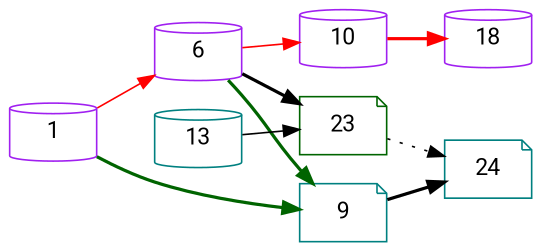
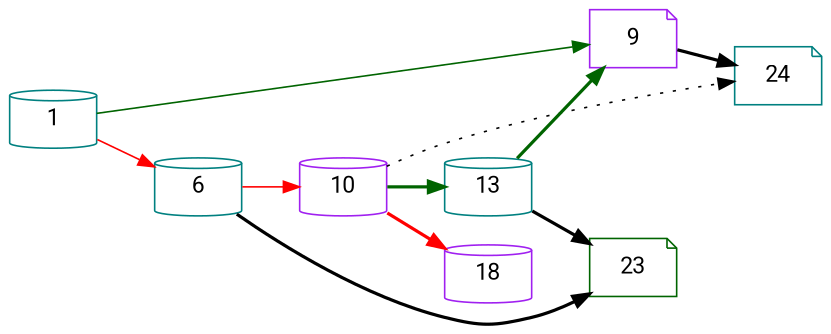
(198, 52) -> (198, 187)
(264, 123) -> (547, 127)
(53, 132) -> (53, 119)
(259, 133) -> (554, 223)
(408, 145) -> (542, 117)
none -> (408, 187)
(187, 191) -> (335, 80)
(343, 213) -> (633, 39)
